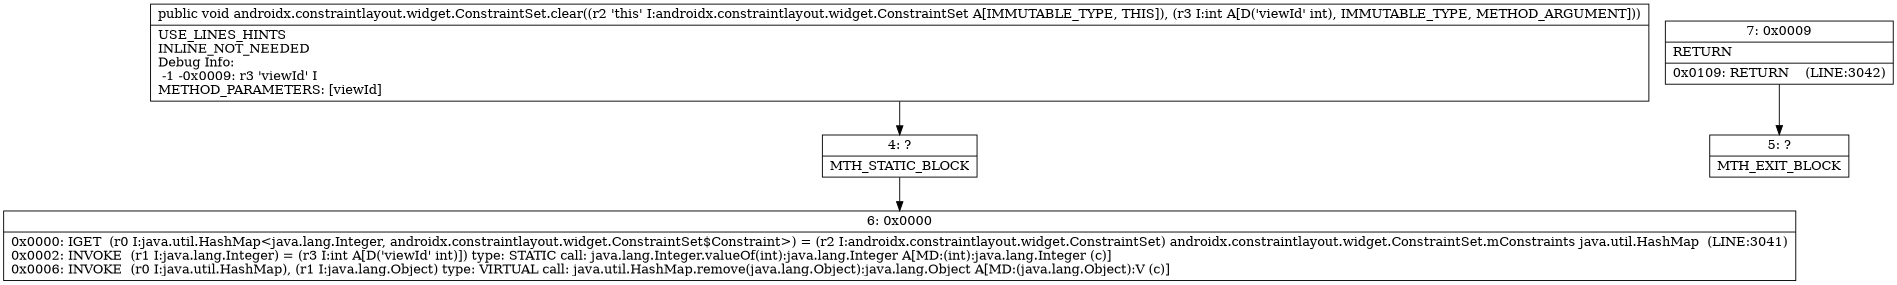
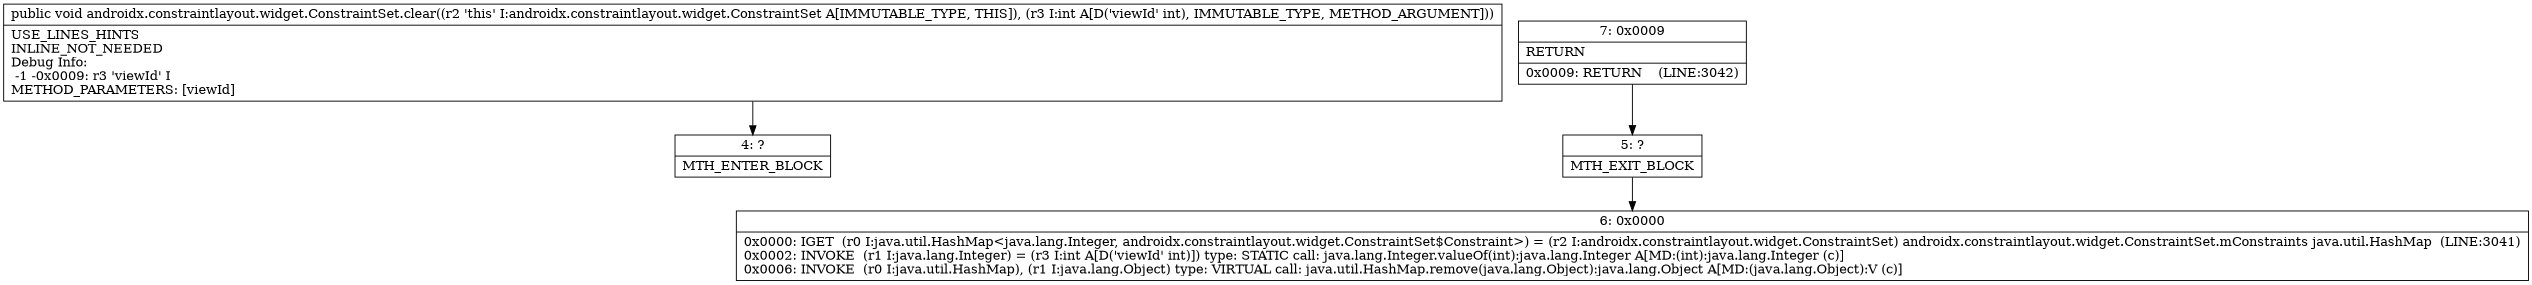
(1779, 73) -> (1632, 73)
(900, 166) -> (753, 166)
(900, 189) -> (1632, 189)
